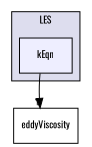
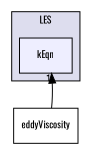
(39, 87) -> (52, 96)
